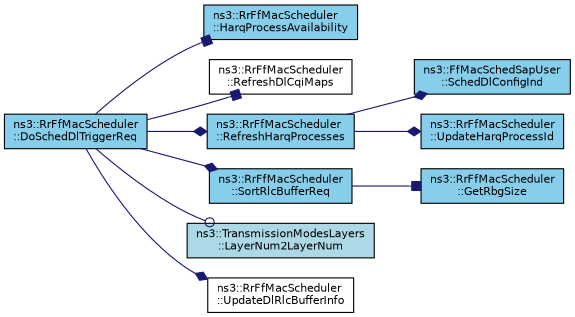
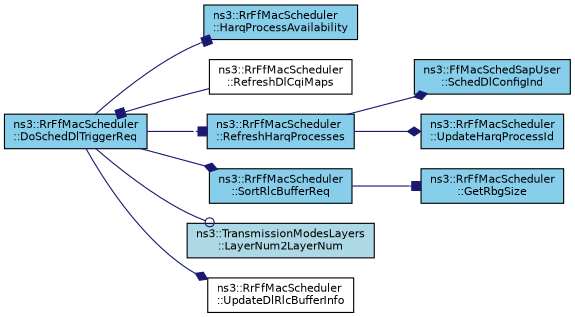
(188, 109) -> (168, 99)
(170, 131) -> (170, 131)
